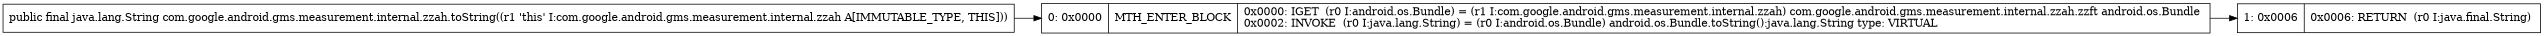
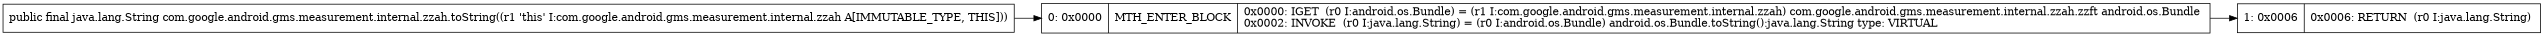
(2422, 18) -> (2422, 18)
